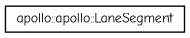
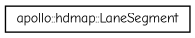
(95, 19) -> (98, 19)
